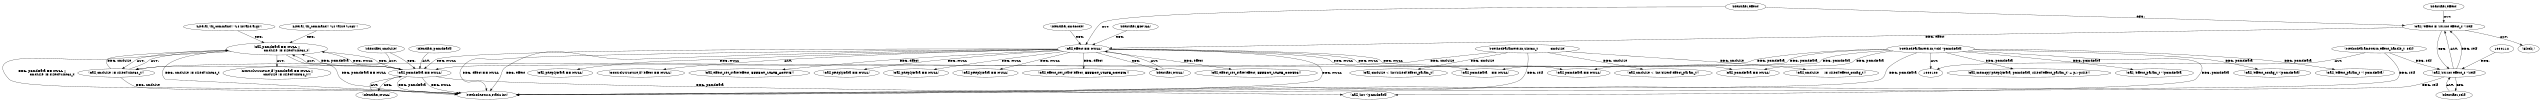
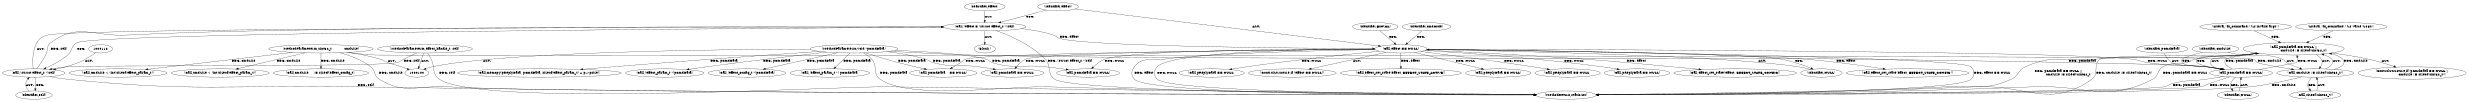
none -> (379, 59)
(2486, 61) -> (90, 61)
(1535, 73) -> (391, 73)
none -> (1114, 87)
(1369, 95) -> none
none -> (2315, 95)
